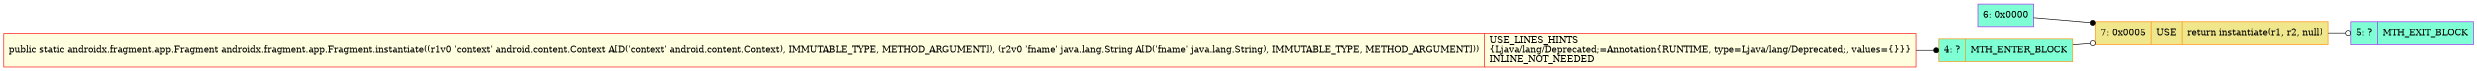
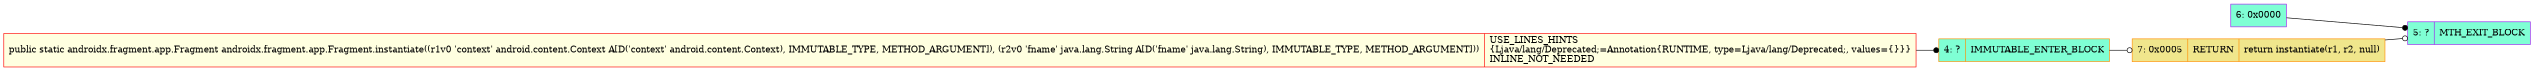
(2062, 20) -> (2344, 23)
(2167, 33) -> (2213, 50)
(2019, 50) -> (2037, 50)
